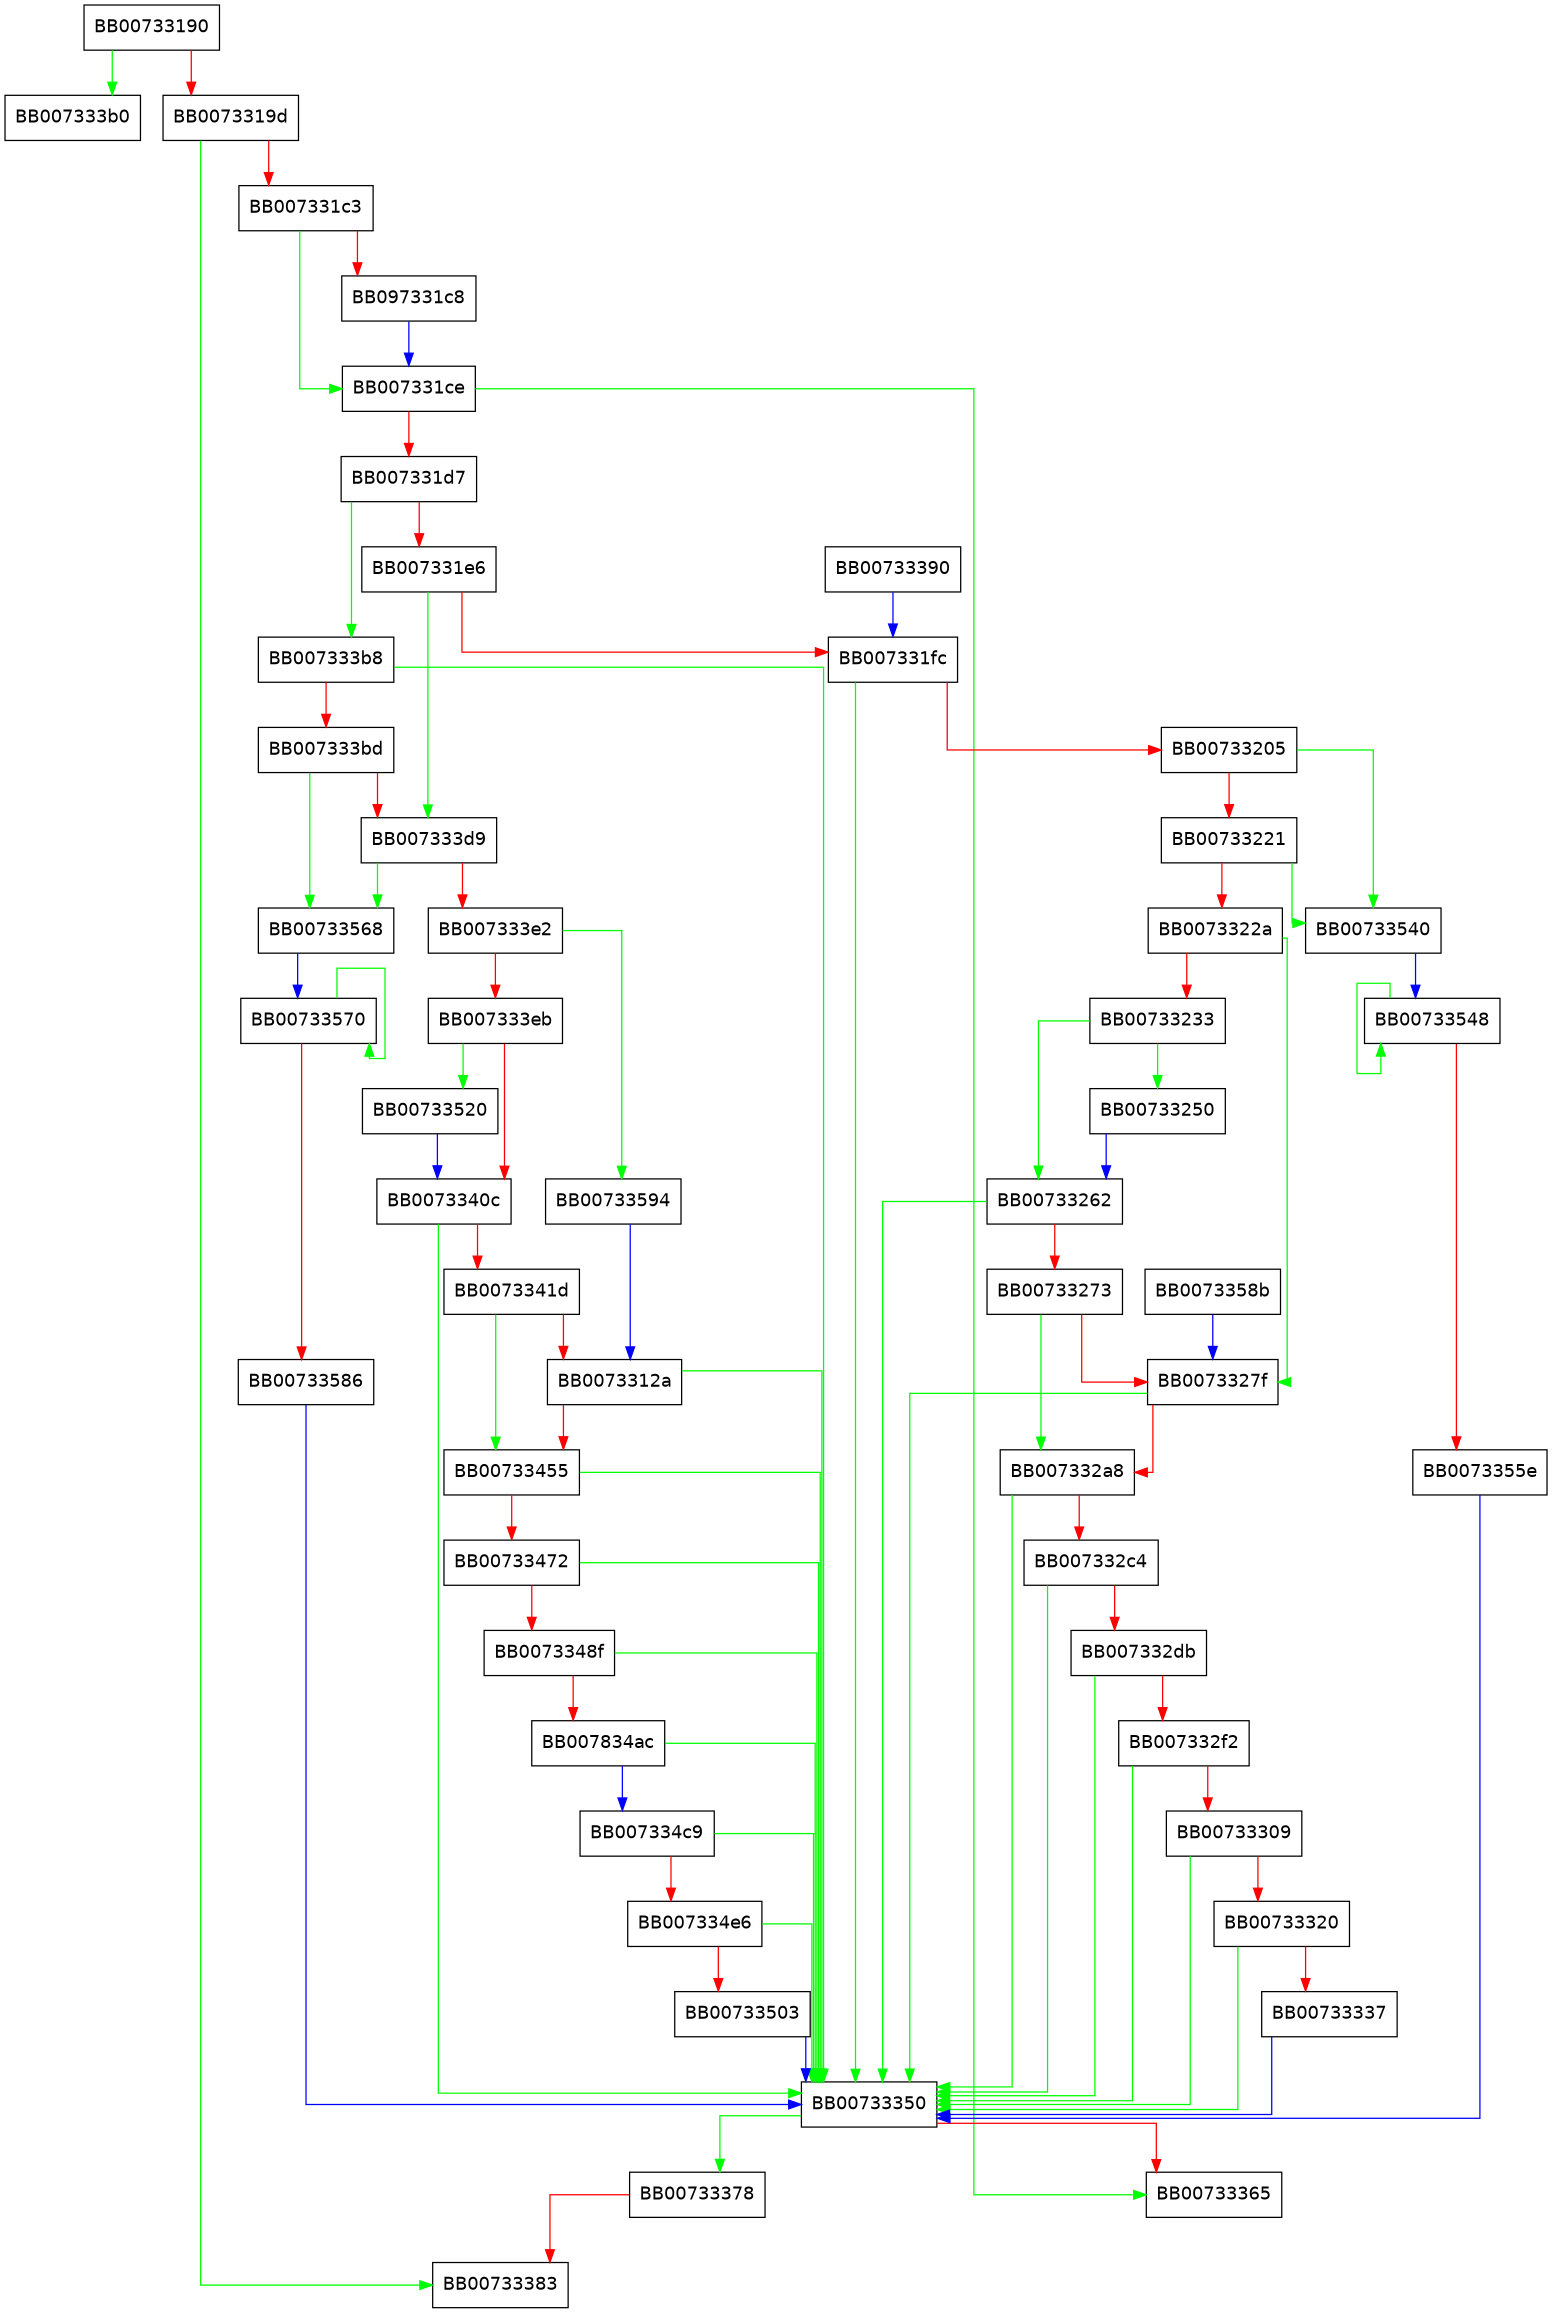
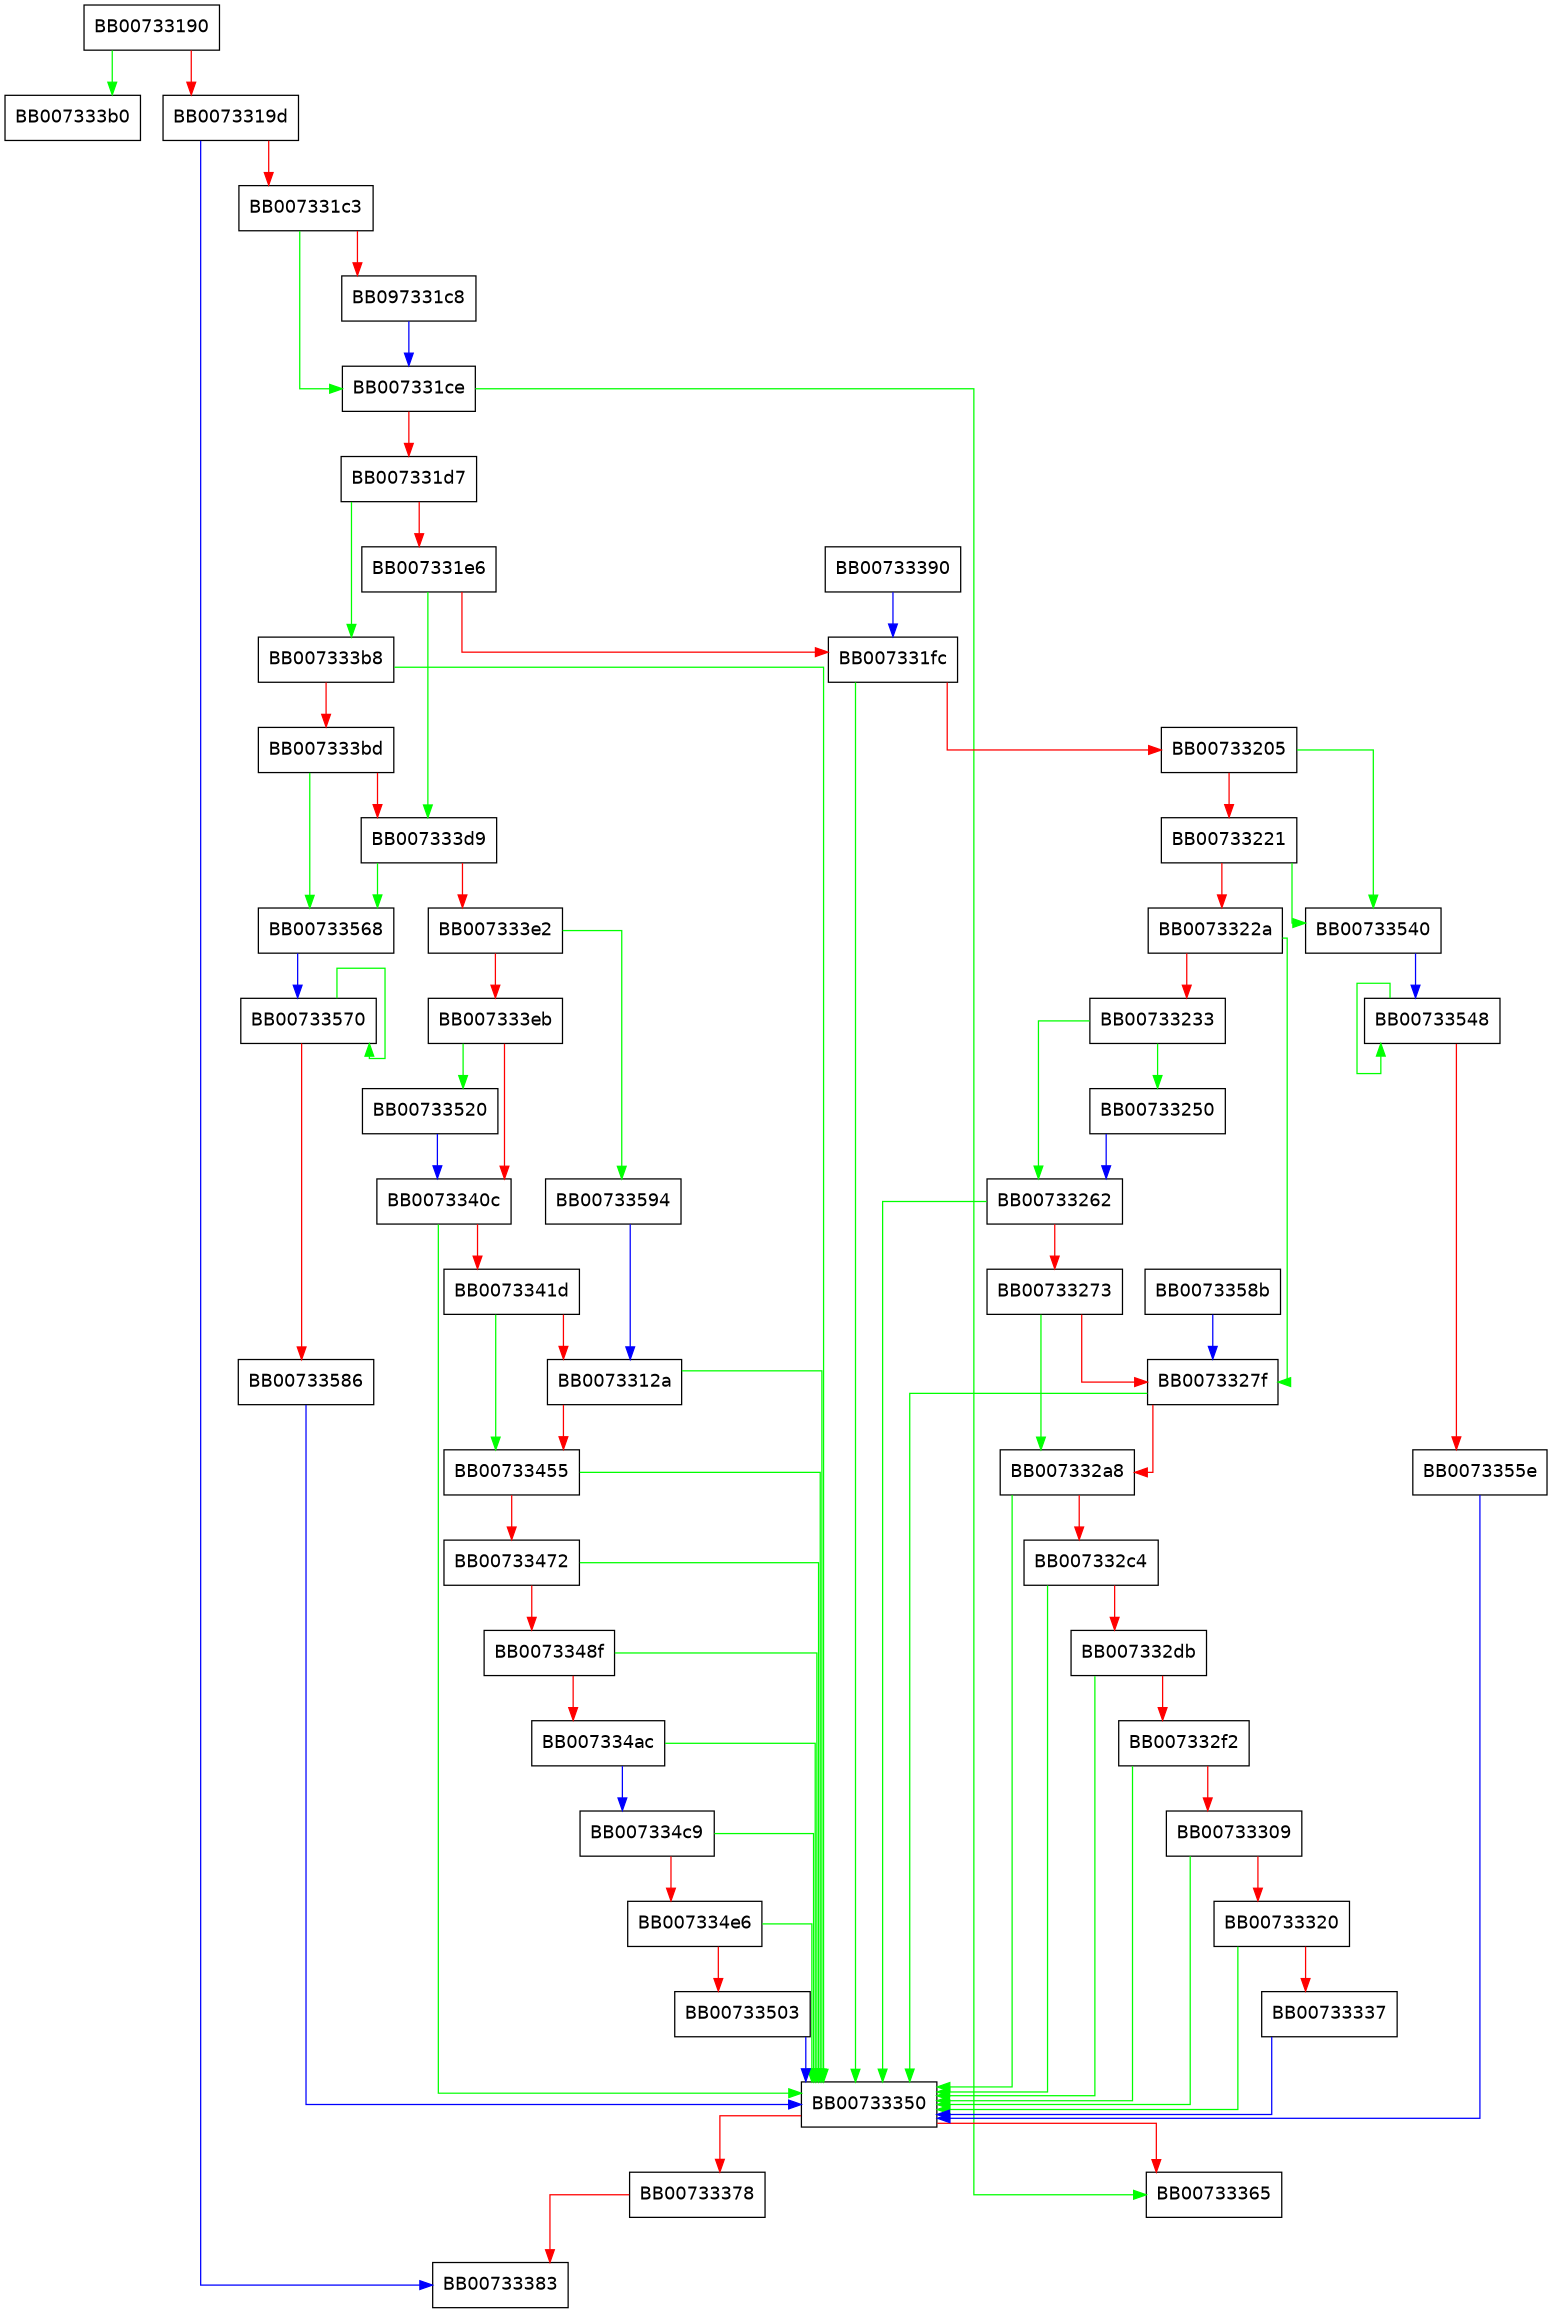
(201, 1322) -> (201, 1322)
(598, 1743) -> (598, 1743)
(739, 2116) -> (739, 2116)
